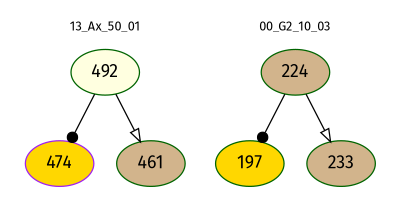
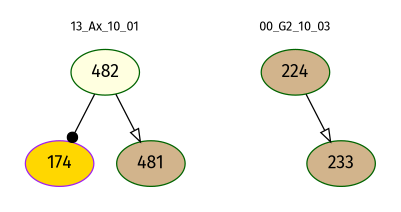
(105, 27) -> (105, 27)
(105, 72) -> (105, 72)
(60, 164) -> (60, 164)
(151, 164) -> (151, 164)
(250, 164) -> none
